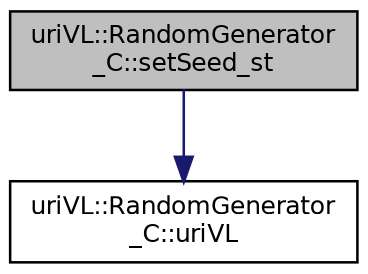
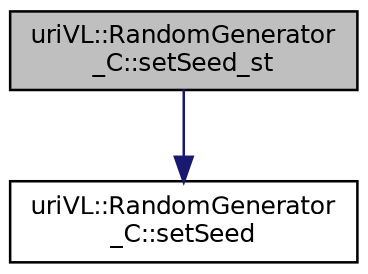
(184, 222) -> (184, 222)
